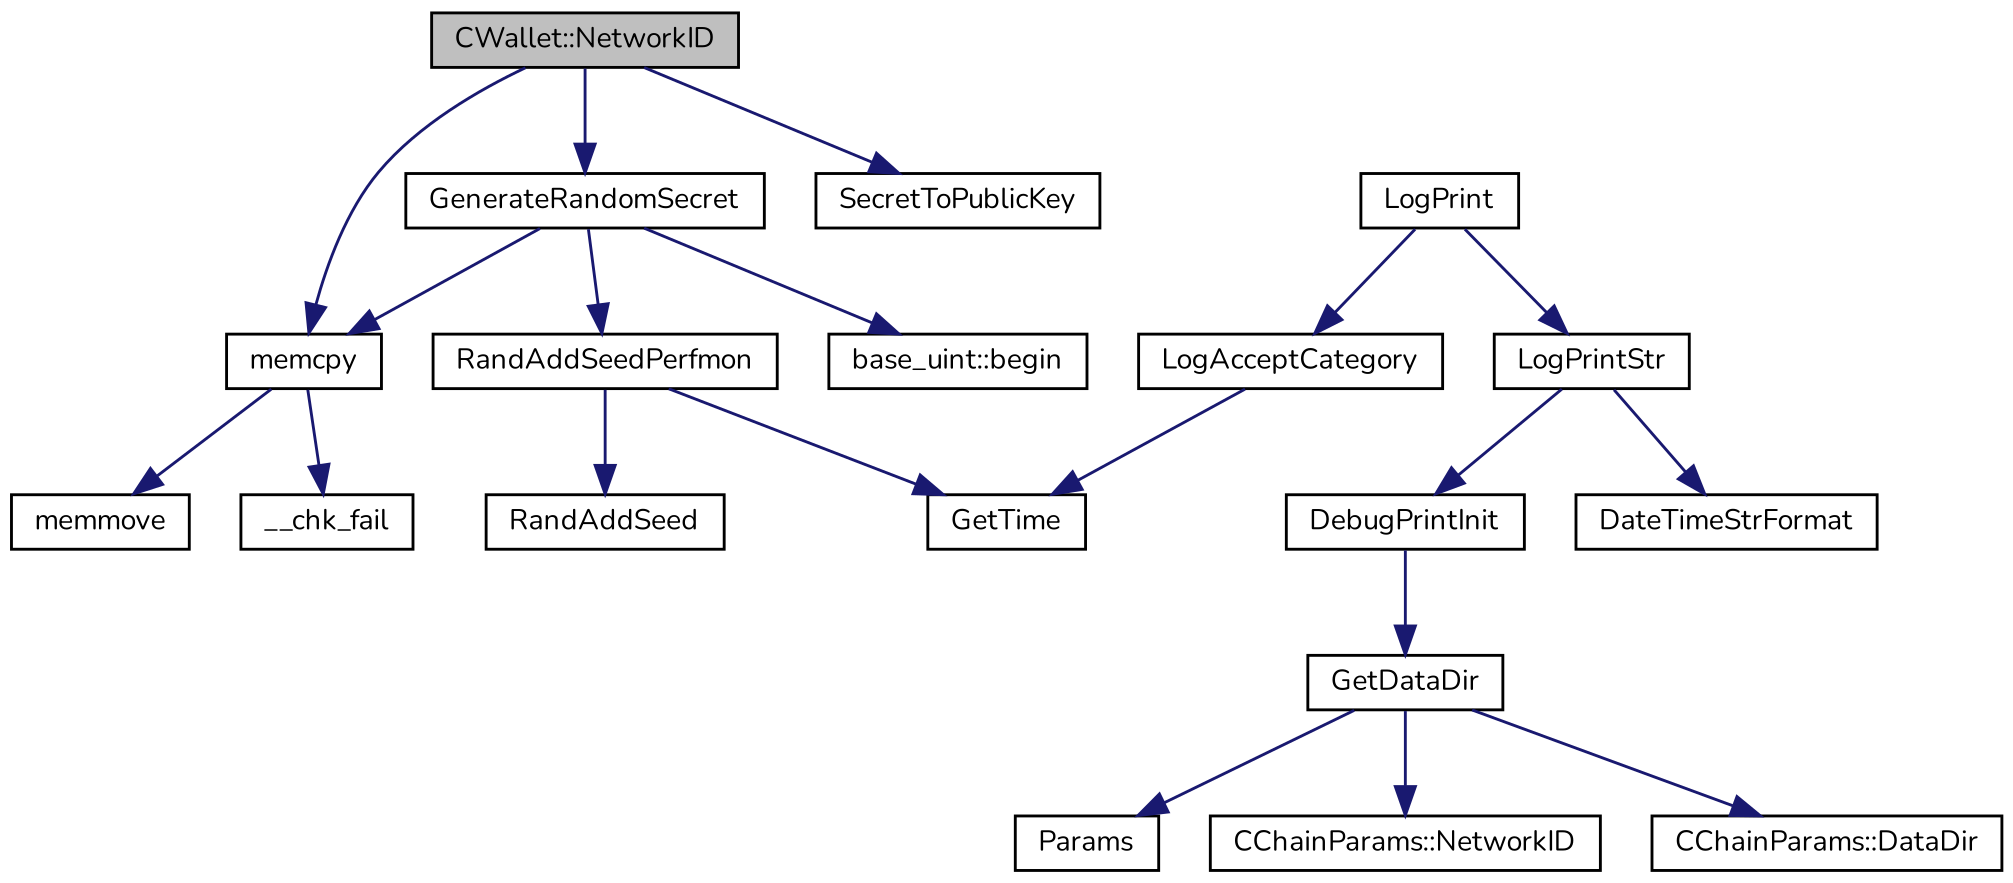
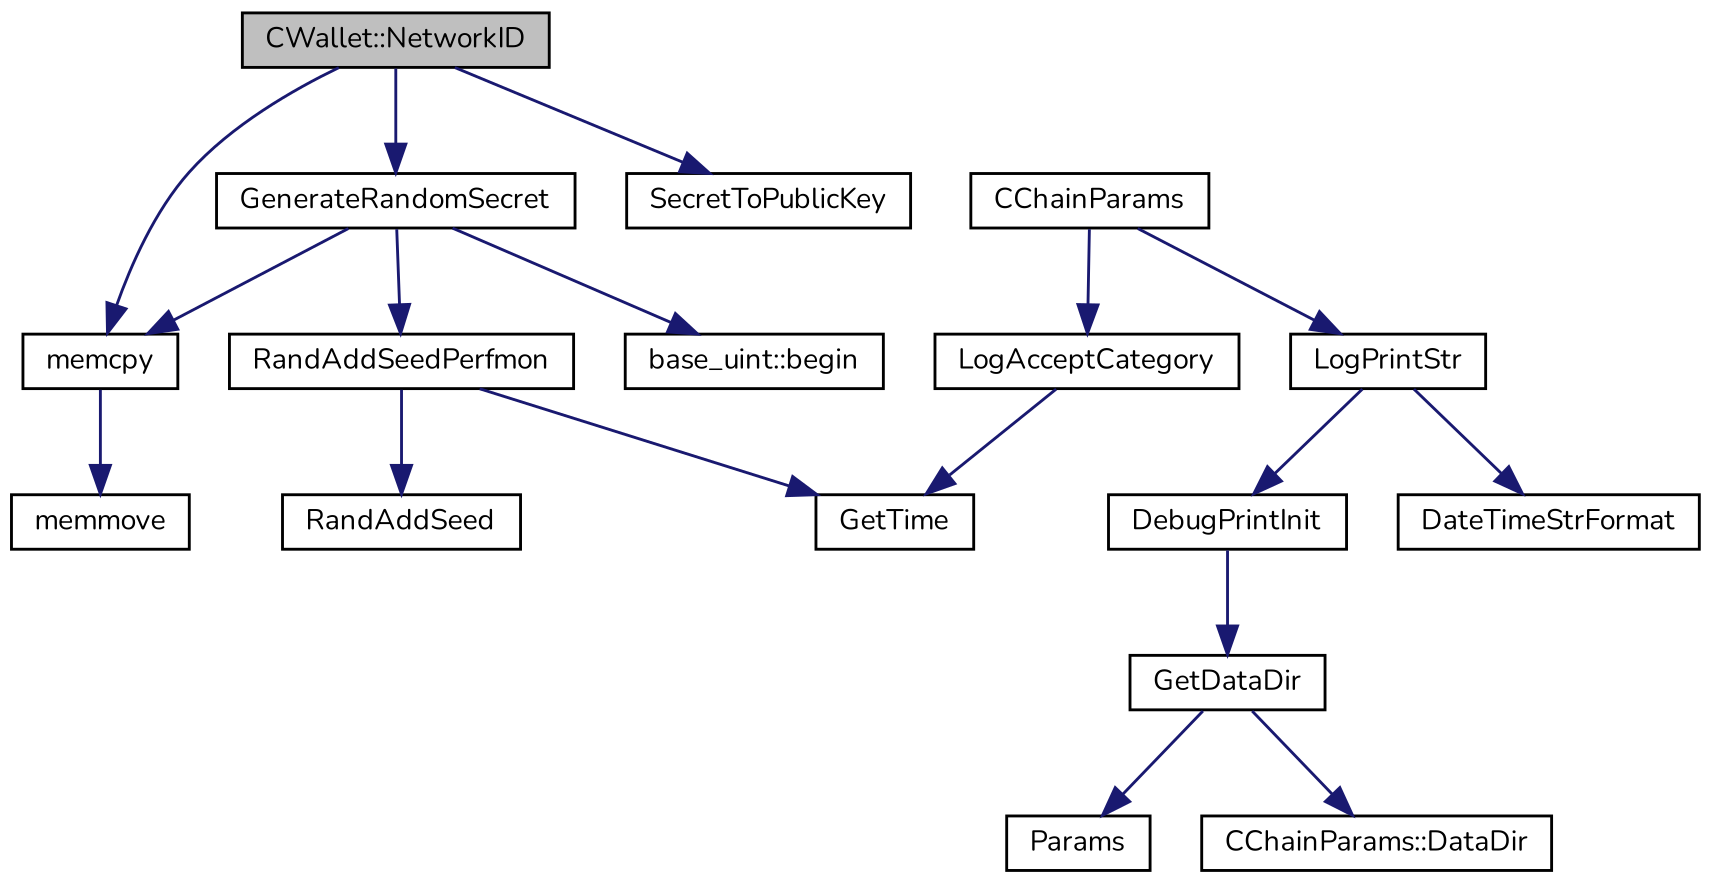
(1440, 201) -> (1090, 201)
(327, 522) -> none
(1405, 843) -> none
